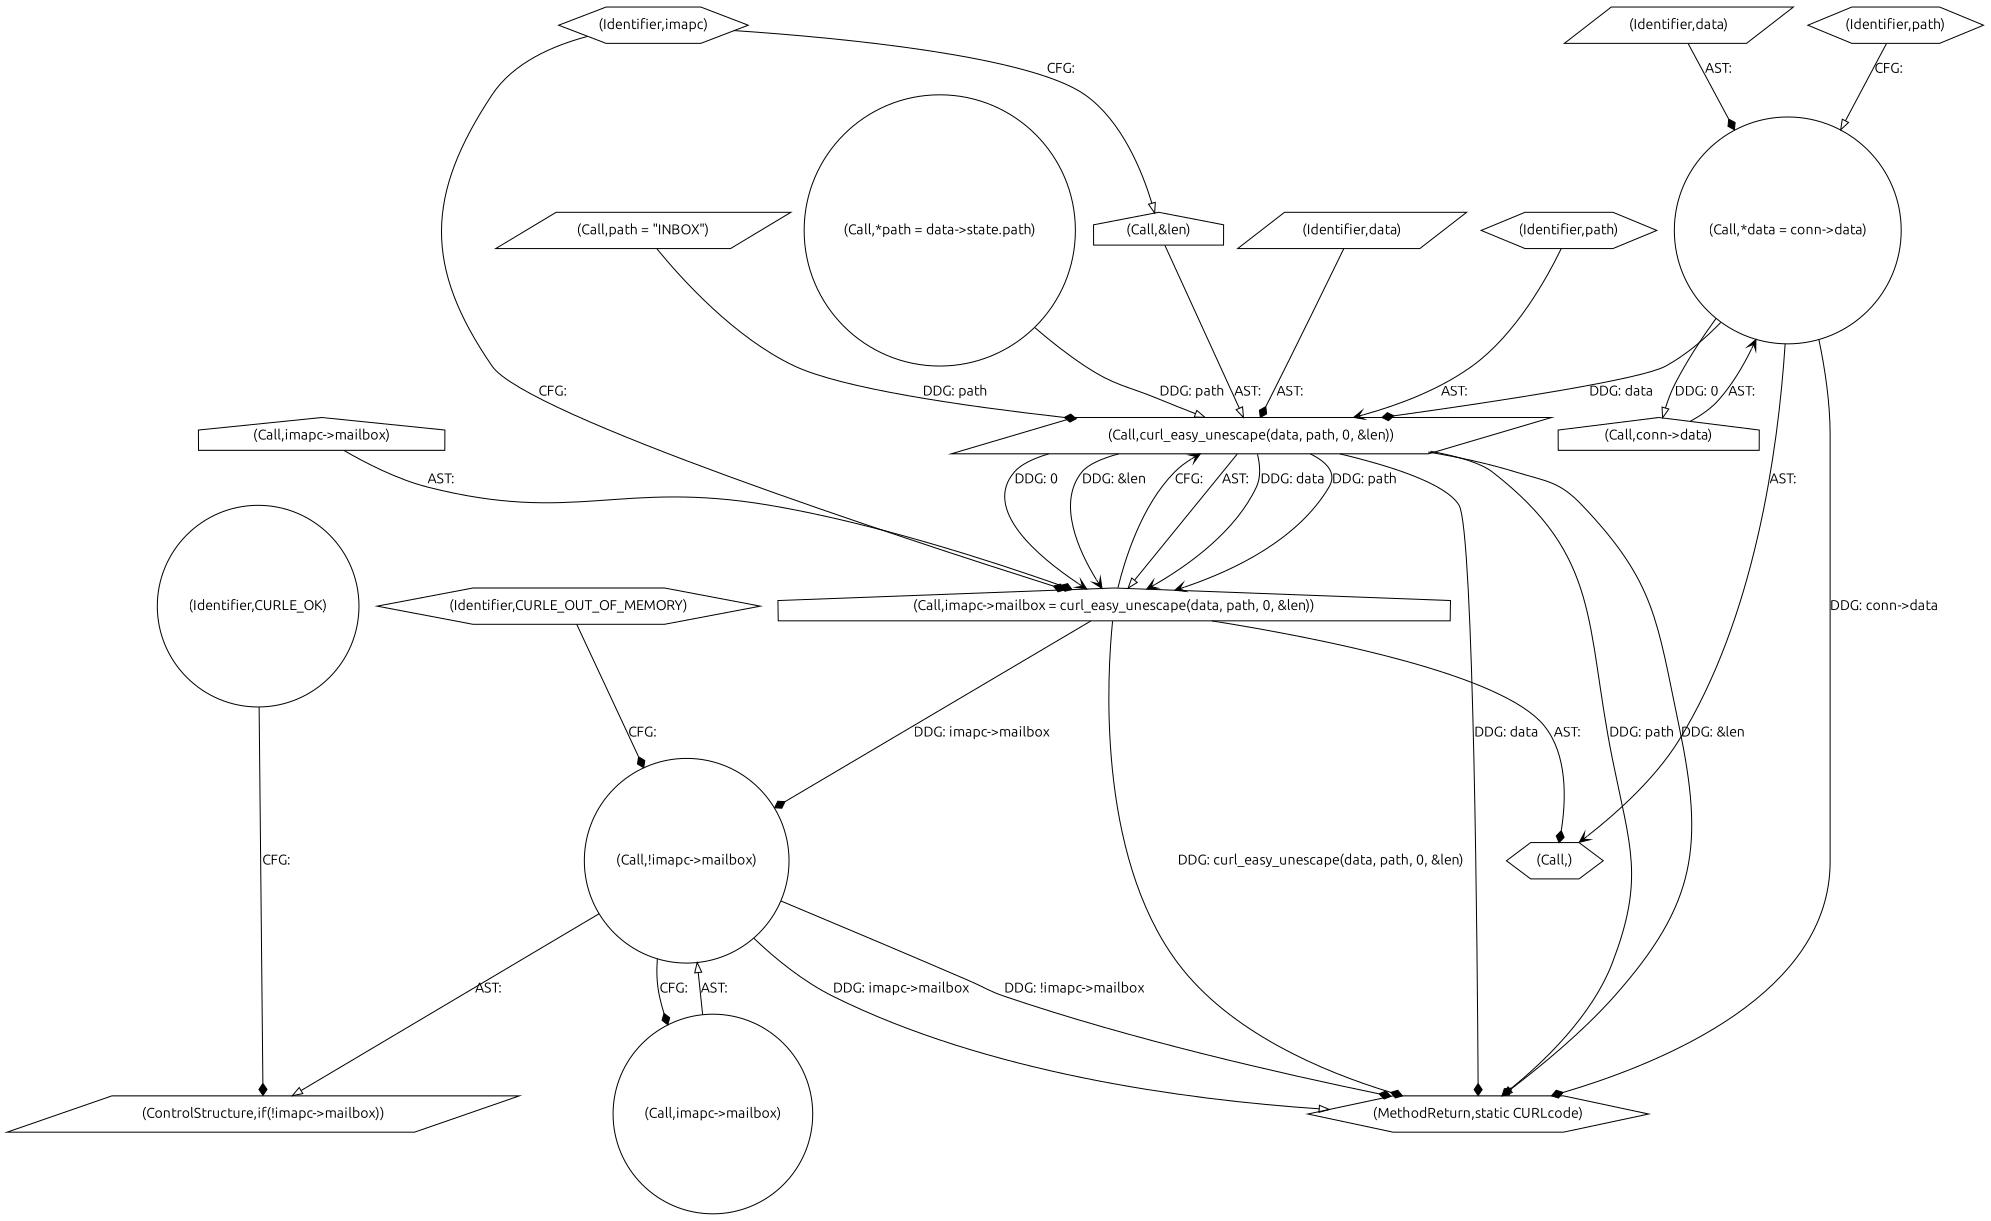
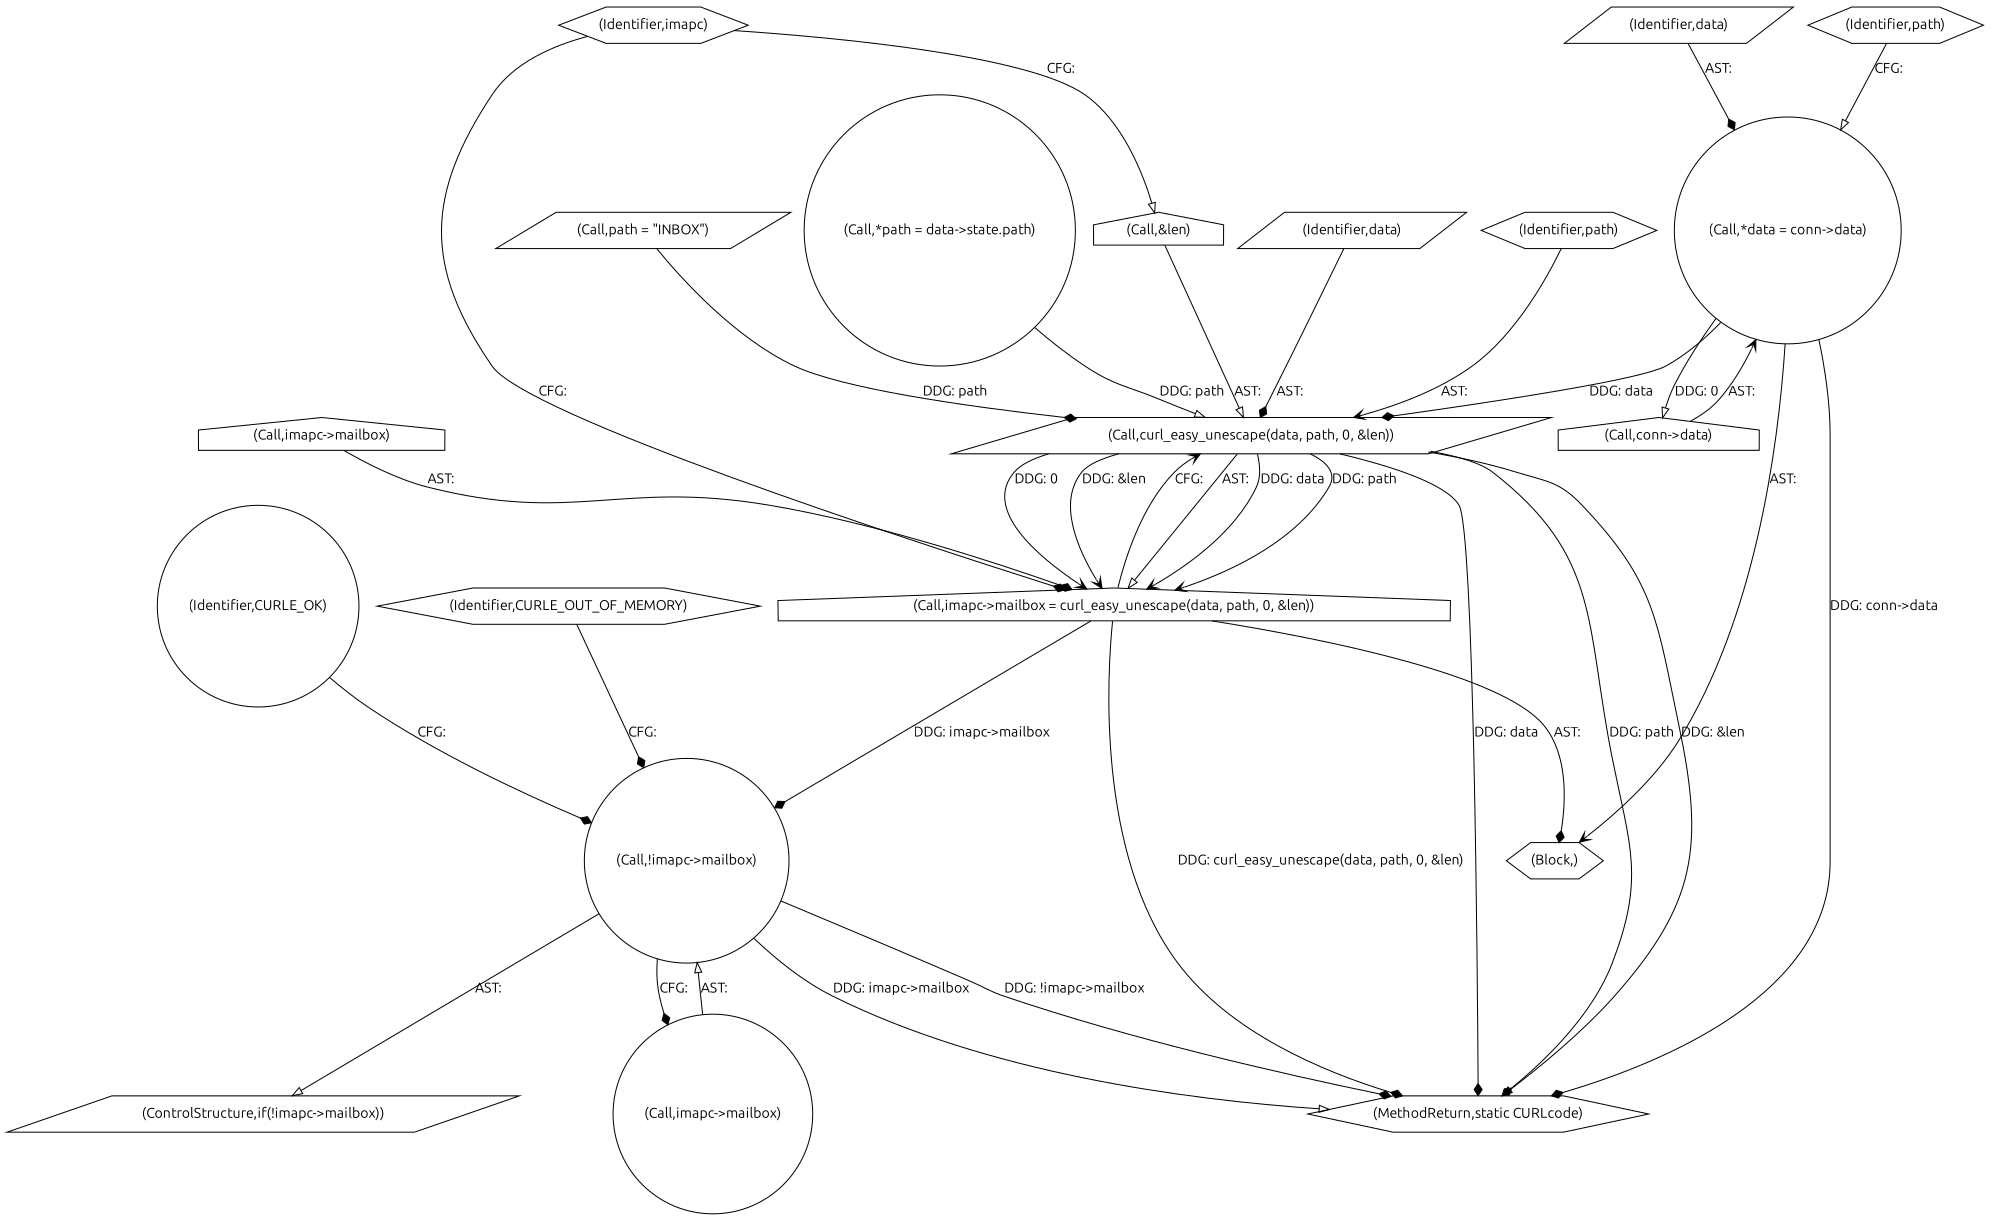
(1555, 861) -> (1555, 861)
(261, 895) -> (450, 756)
